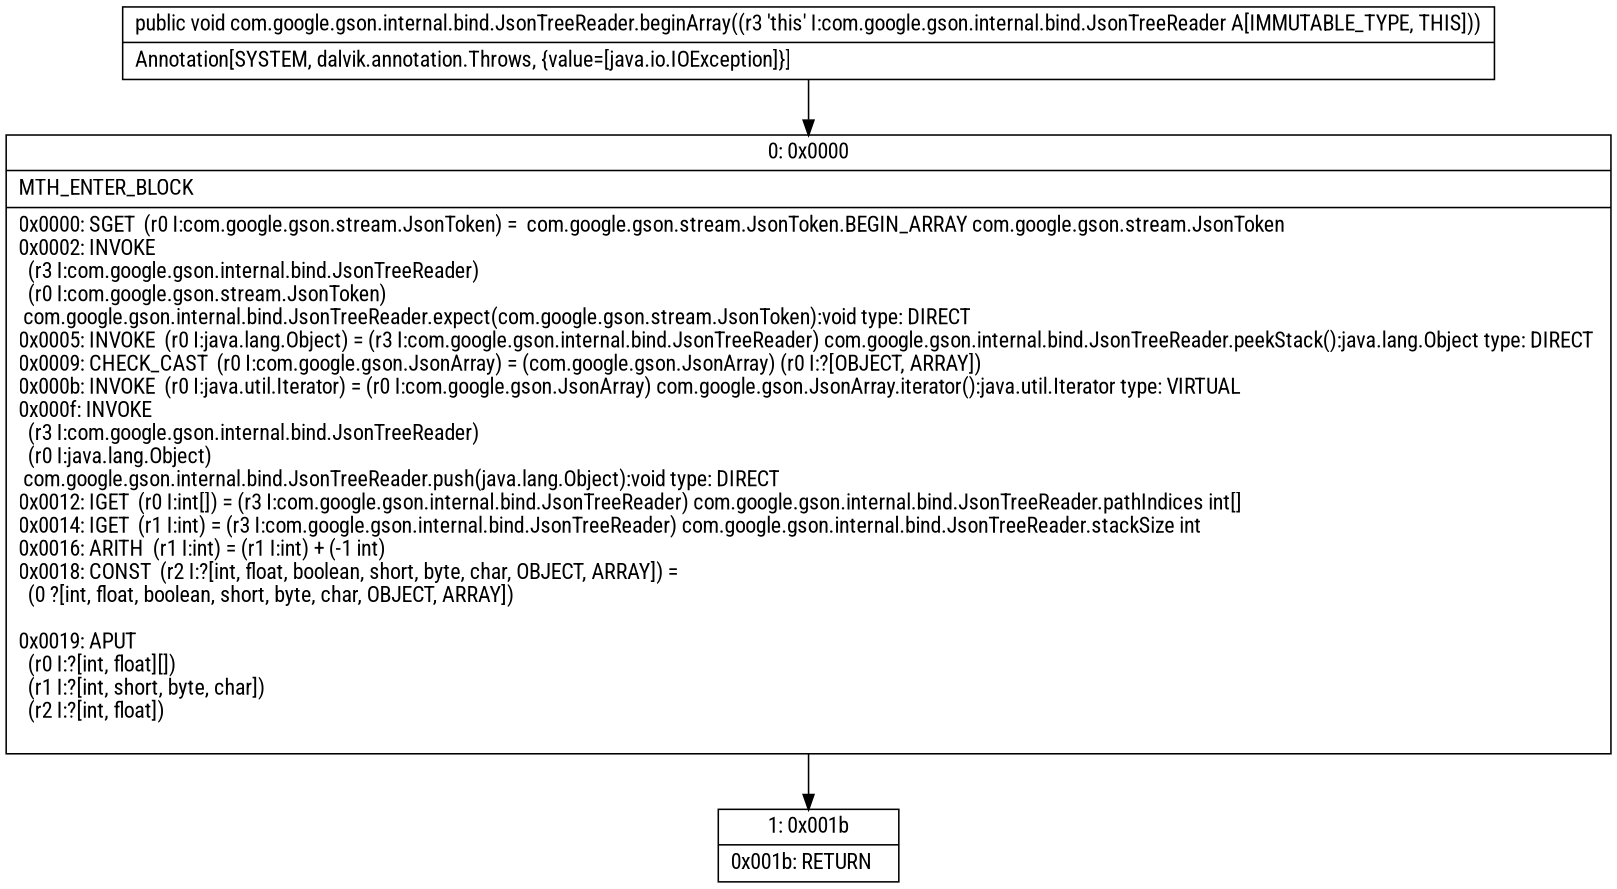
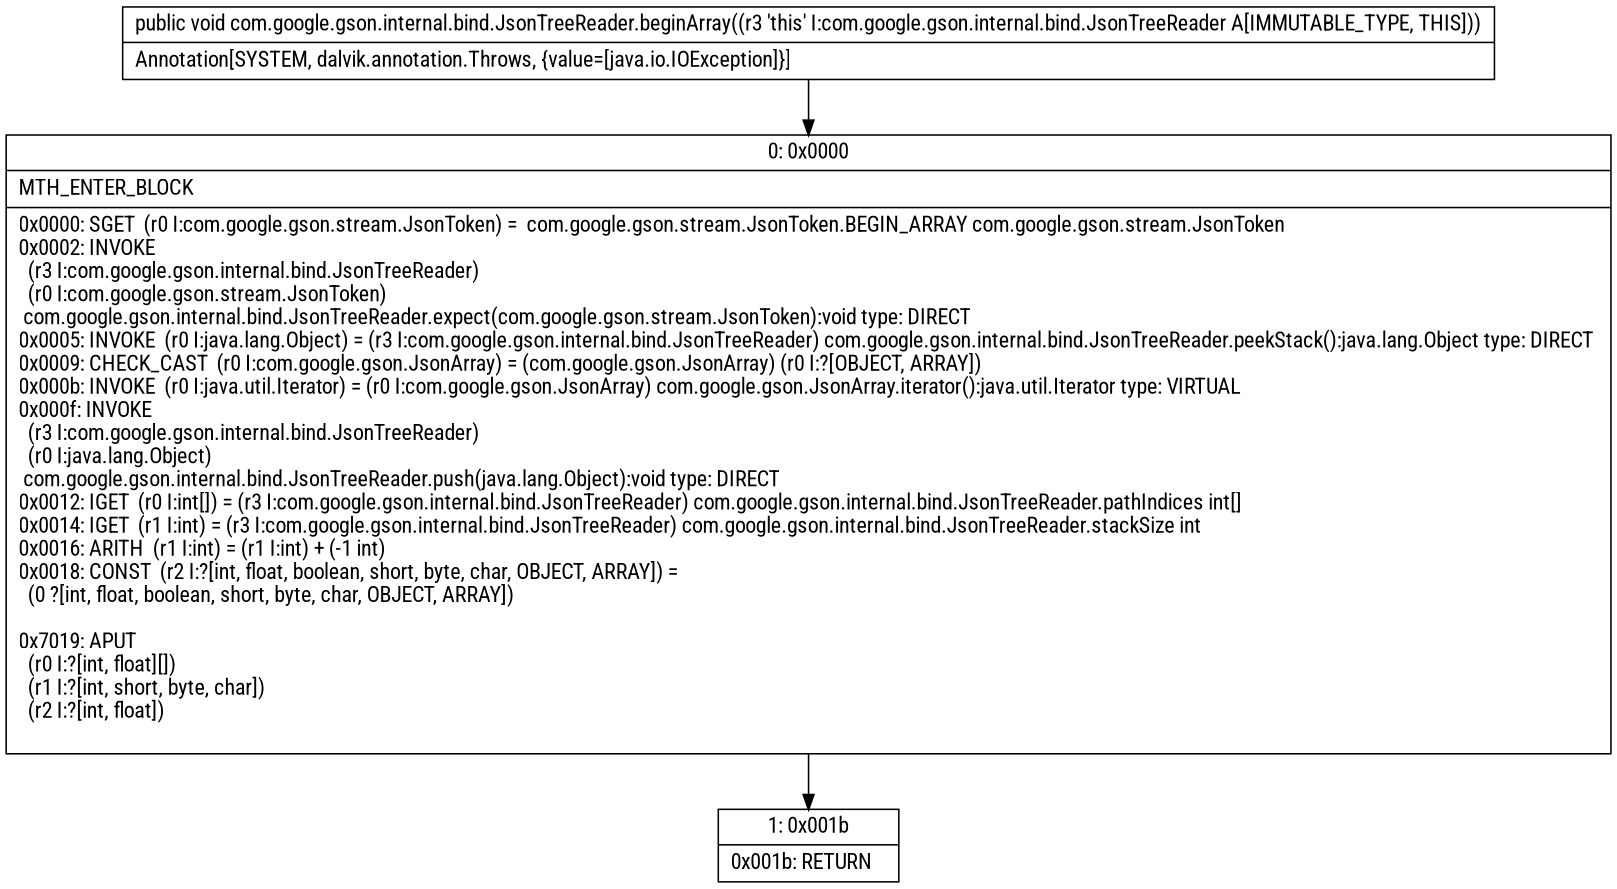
(82, 642) -> (82, 642)
